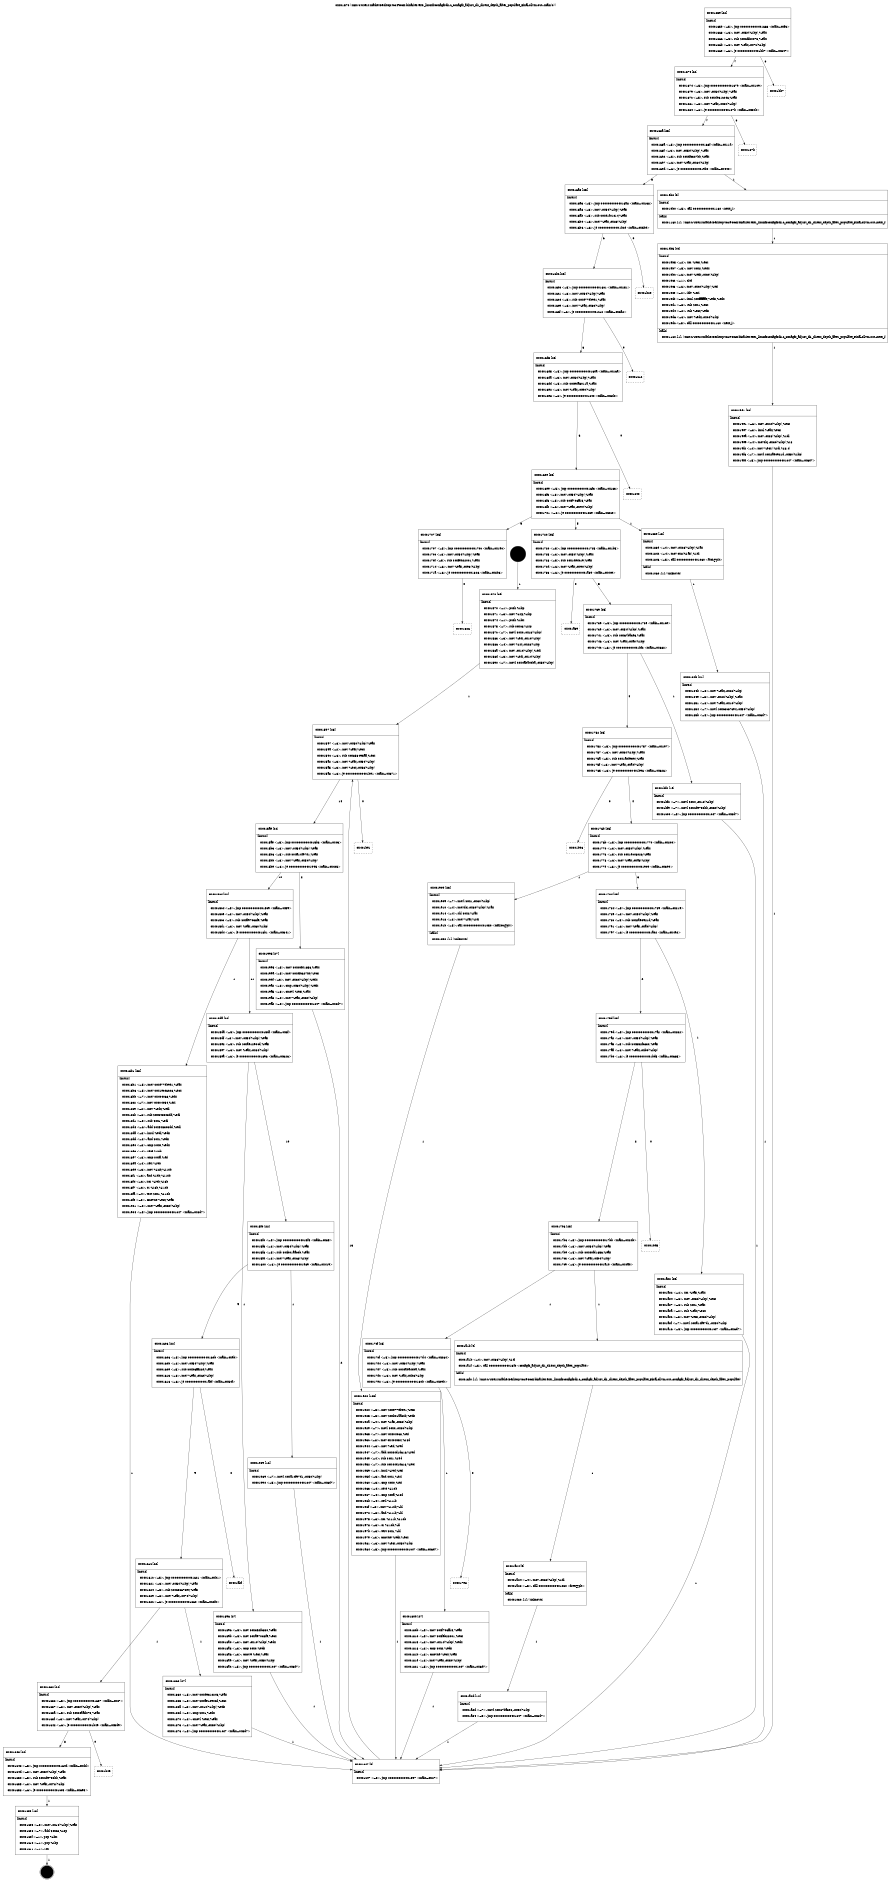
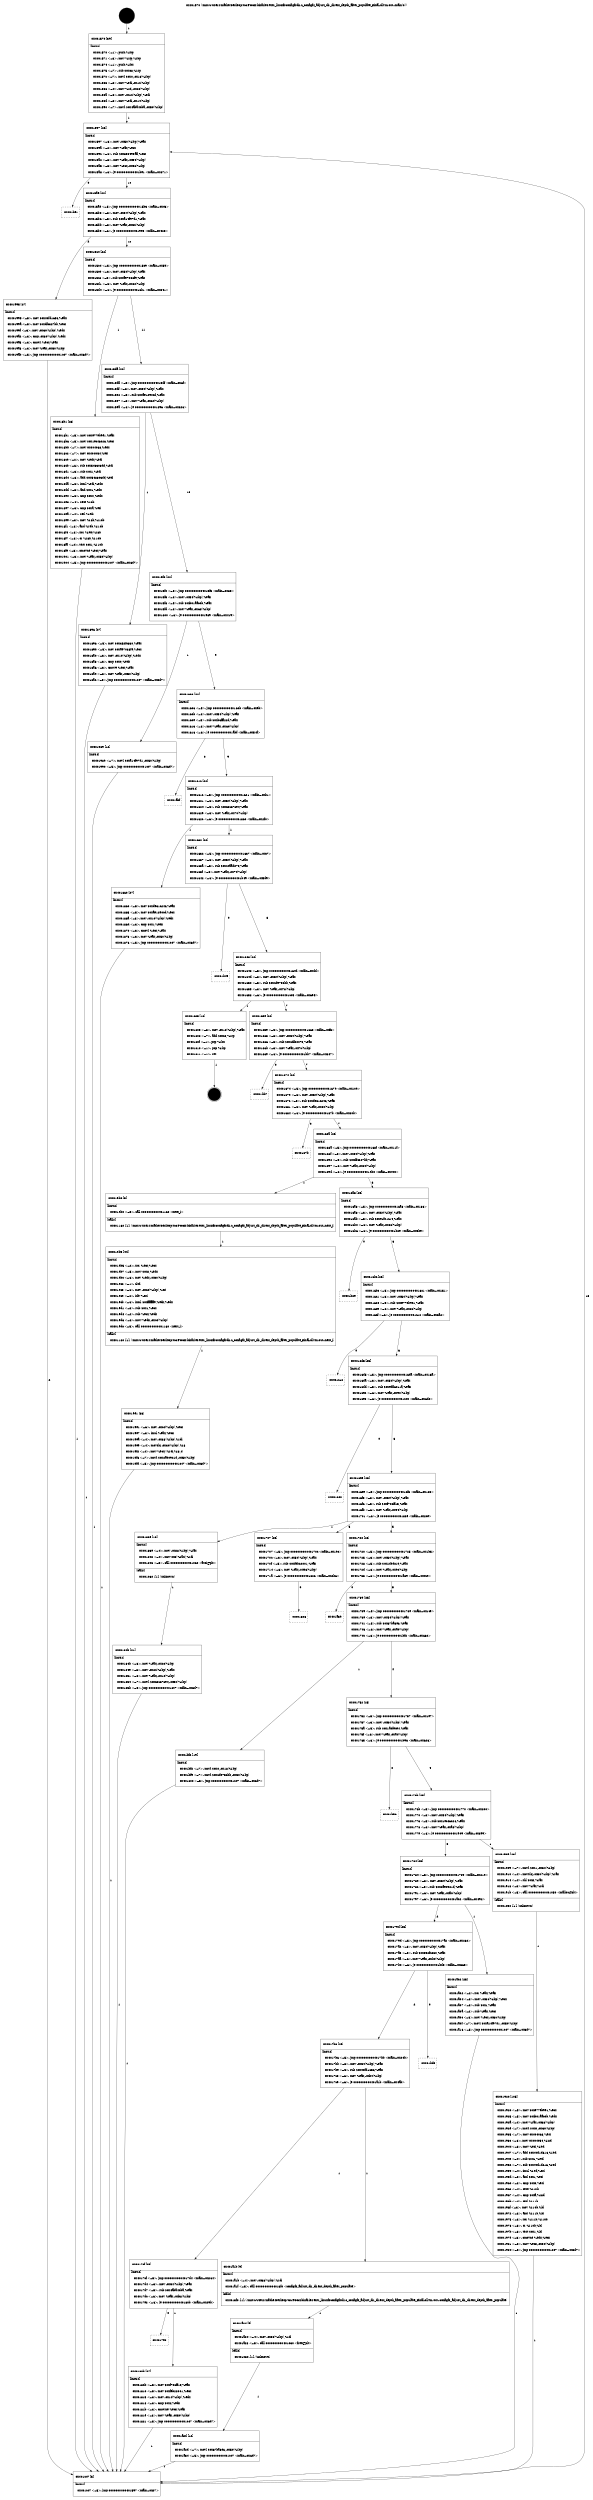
none -> (285, 1005)
